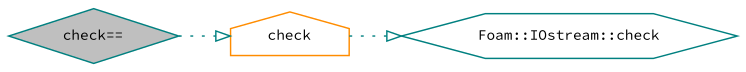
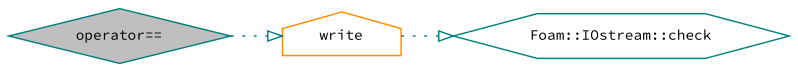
(94, 36) -> (120, 36)
(290, 36) -> (342, 36)
